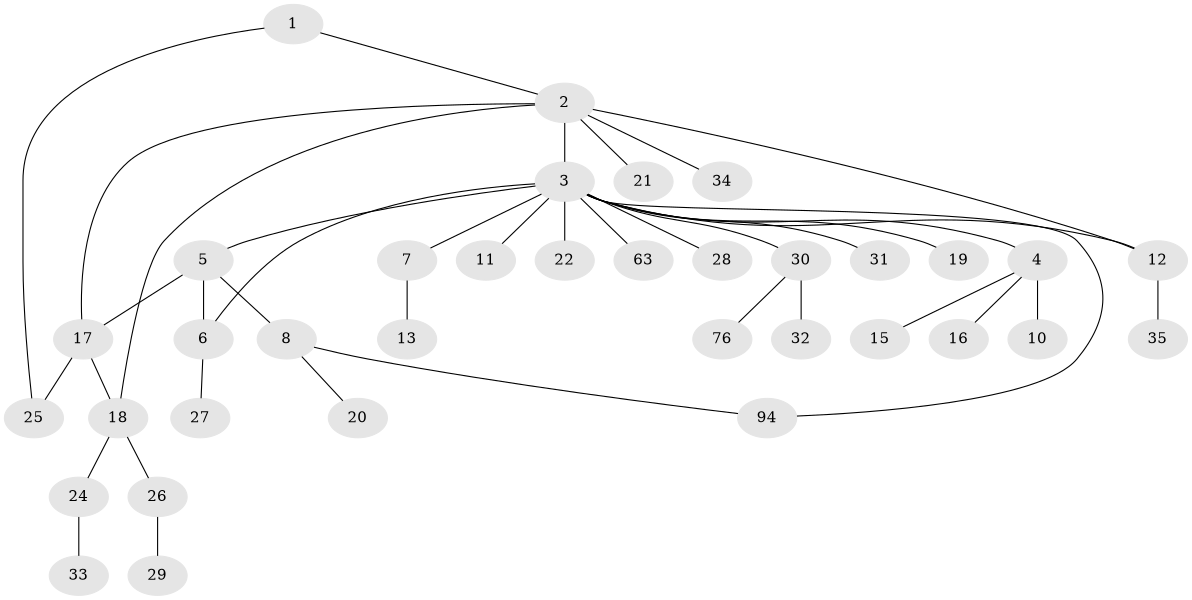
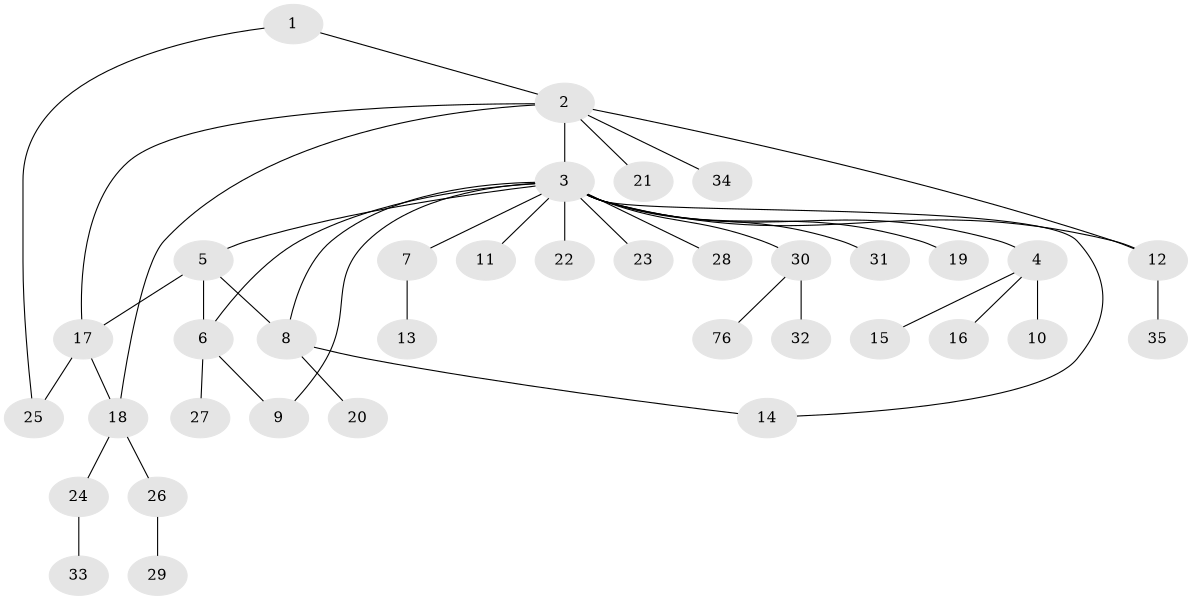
none -> (358, 223)
(644, 260) -> (644, 260)
none -> (279, 418)
(767, 418) -> (767, 418)
